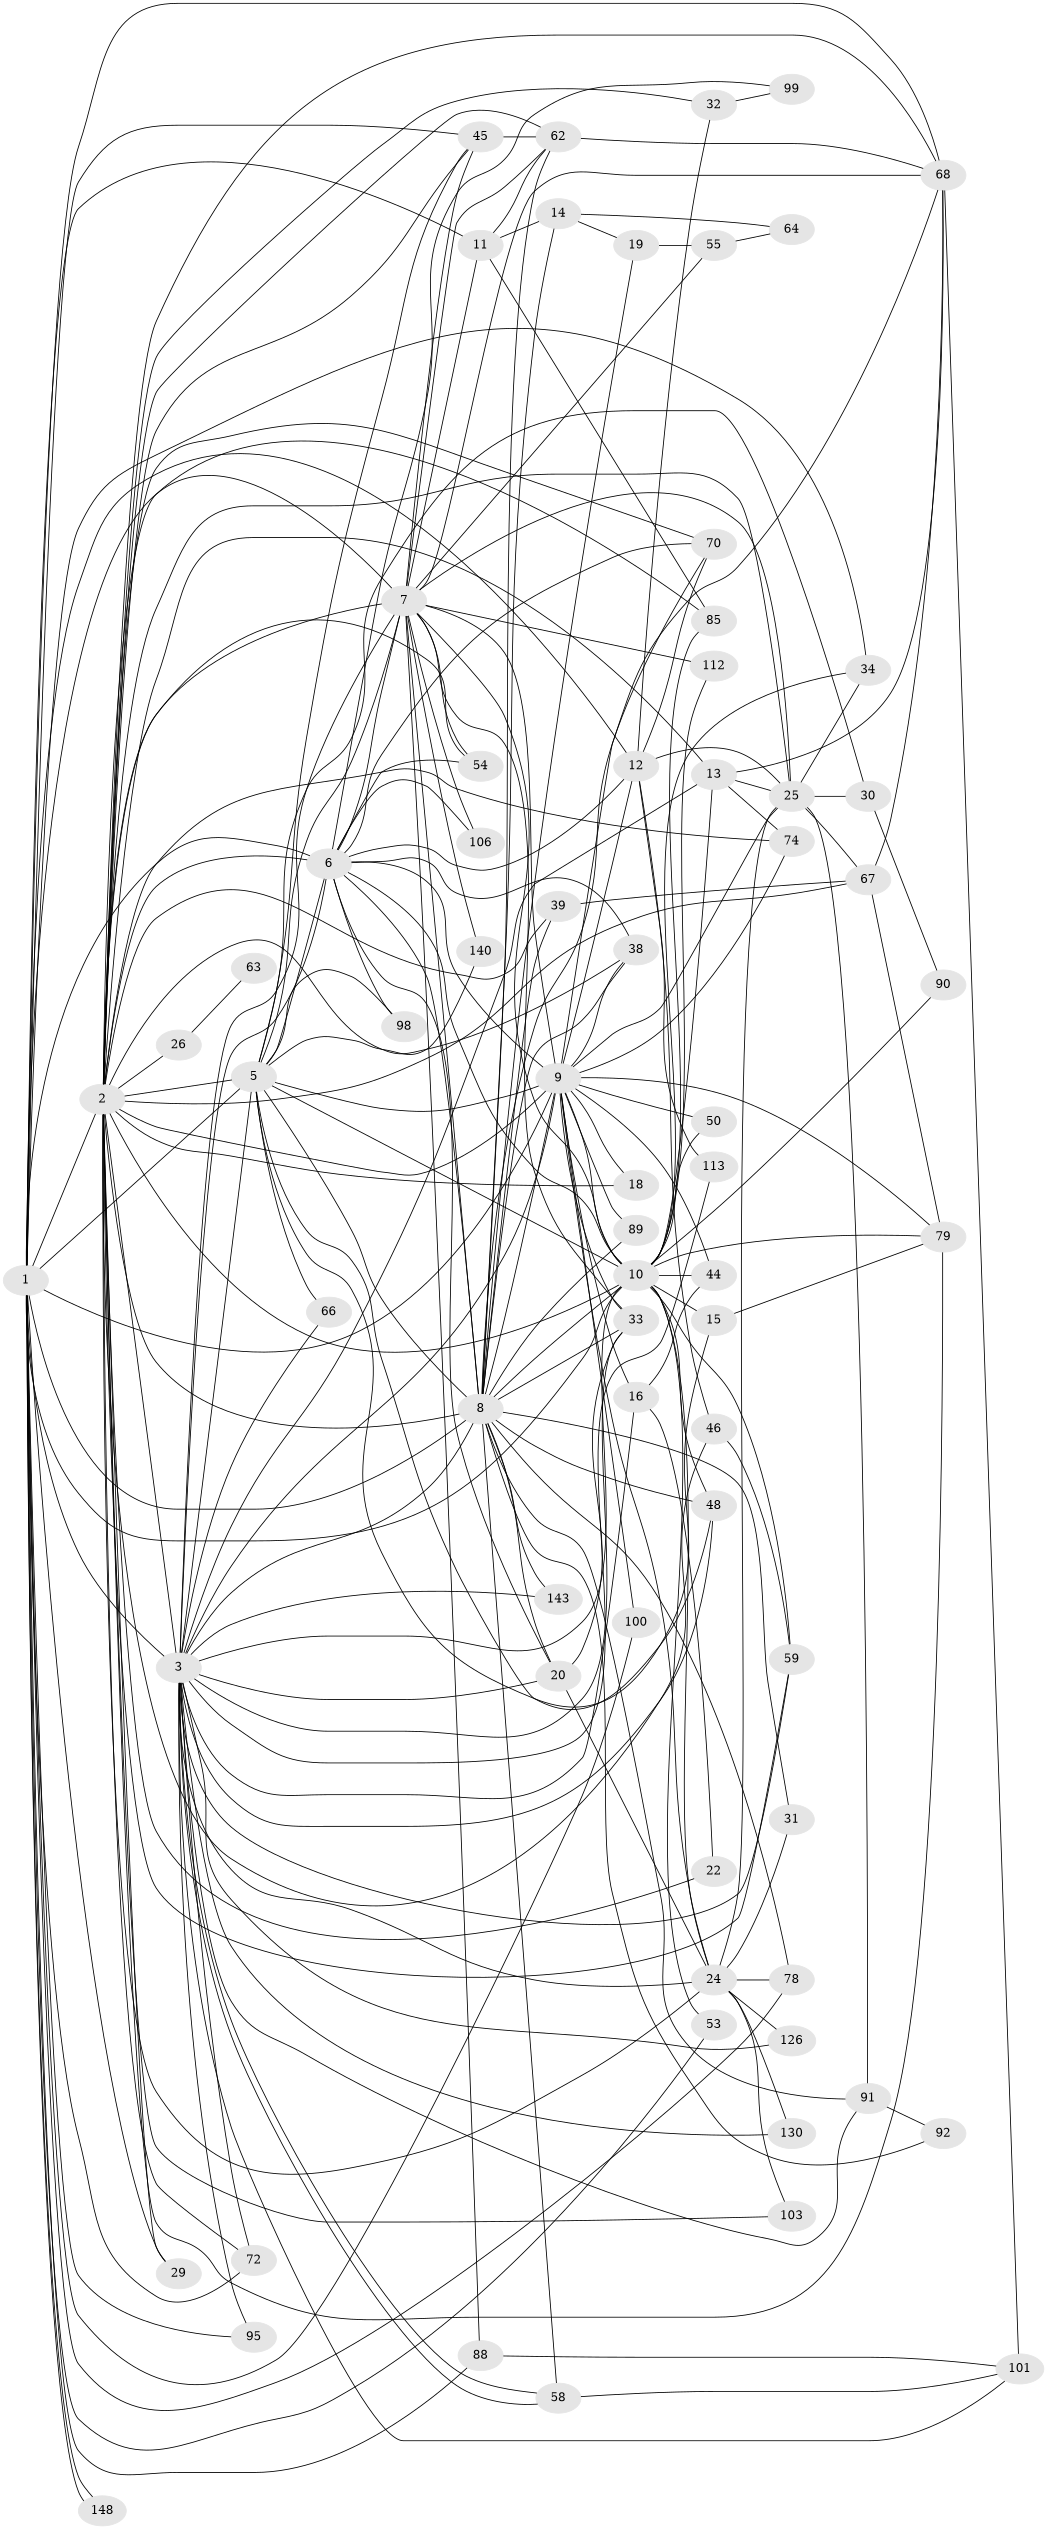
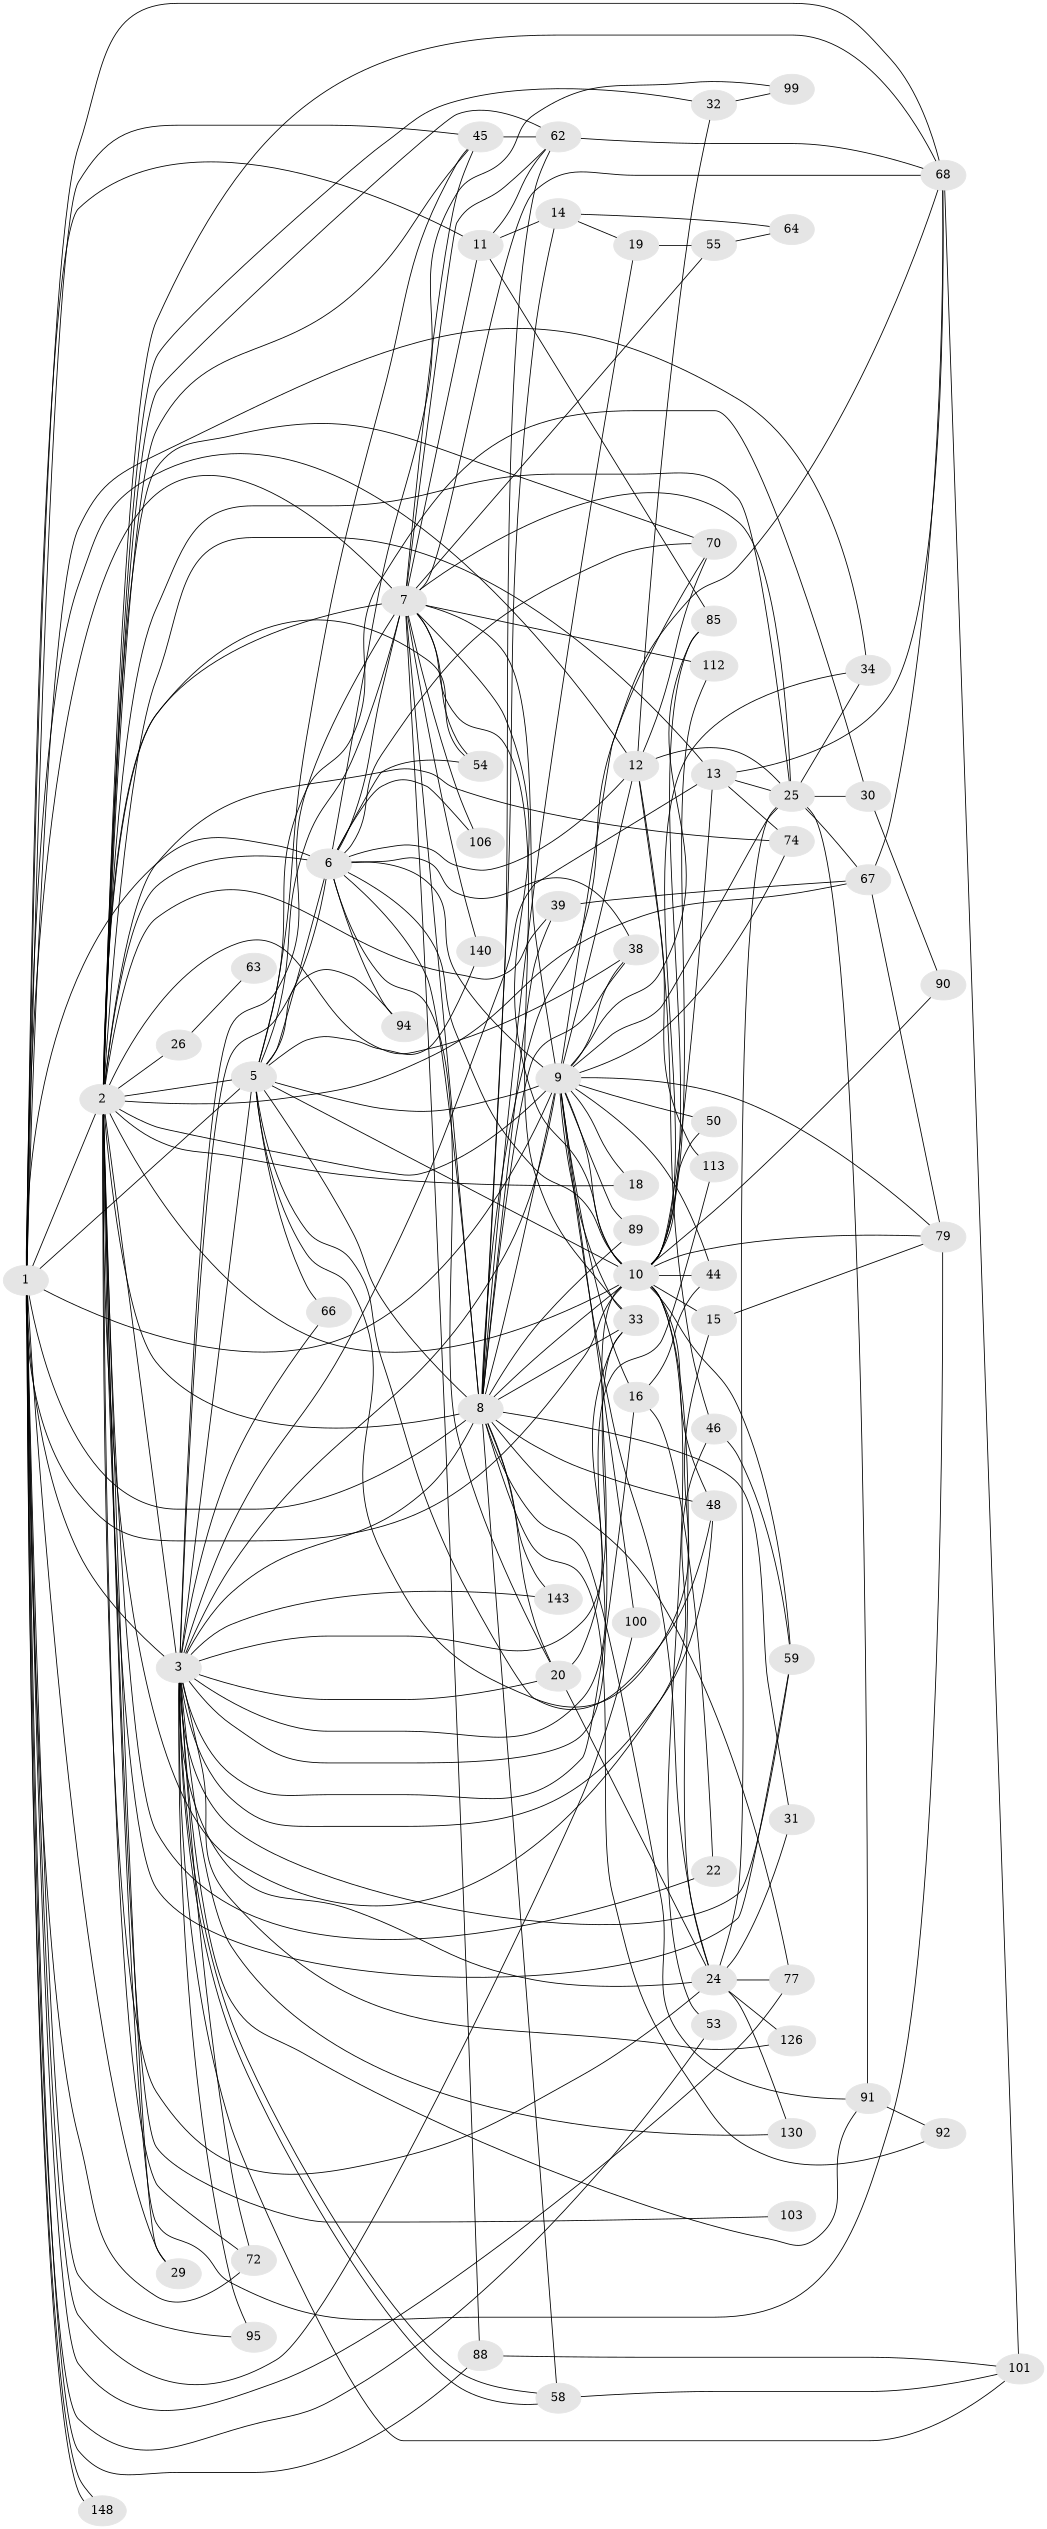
(264, 447) -> (654, 981)
(404, 1027) -> (404, 1027)
(792, 1980) -> (792, 1980)
(759, 2095) -> none
